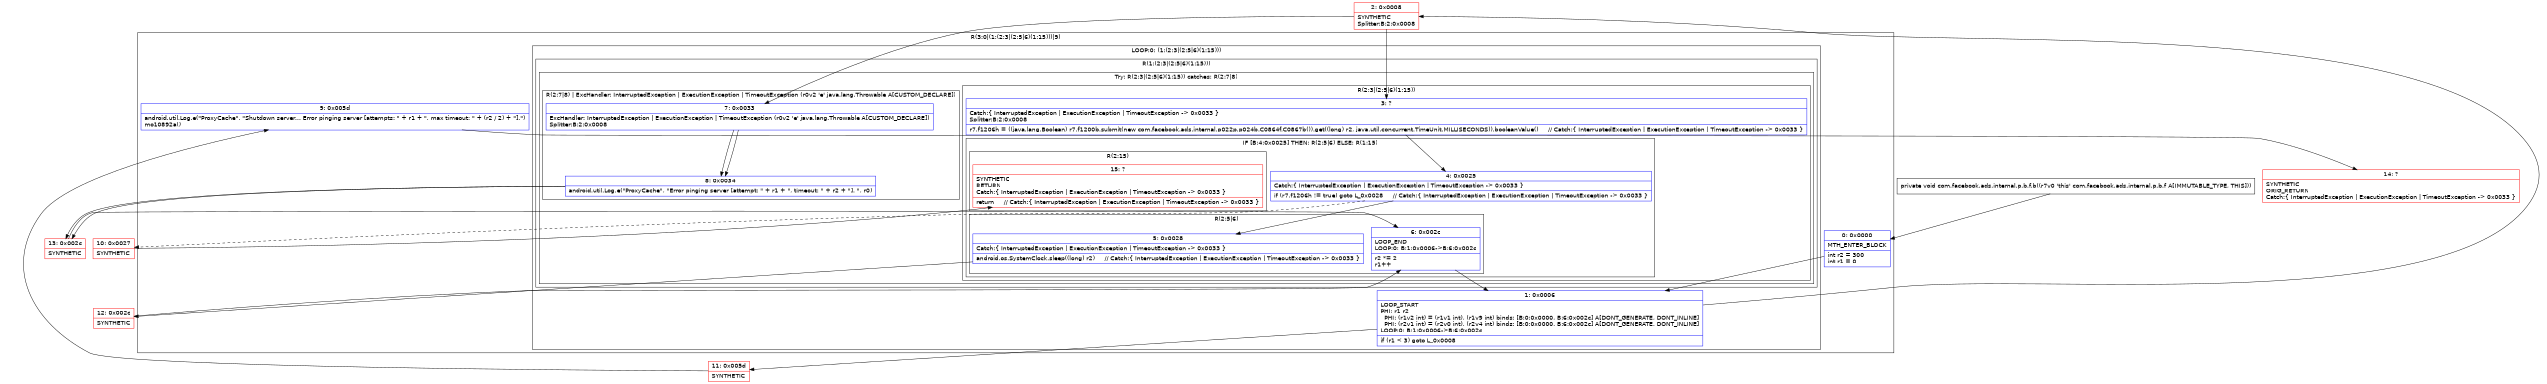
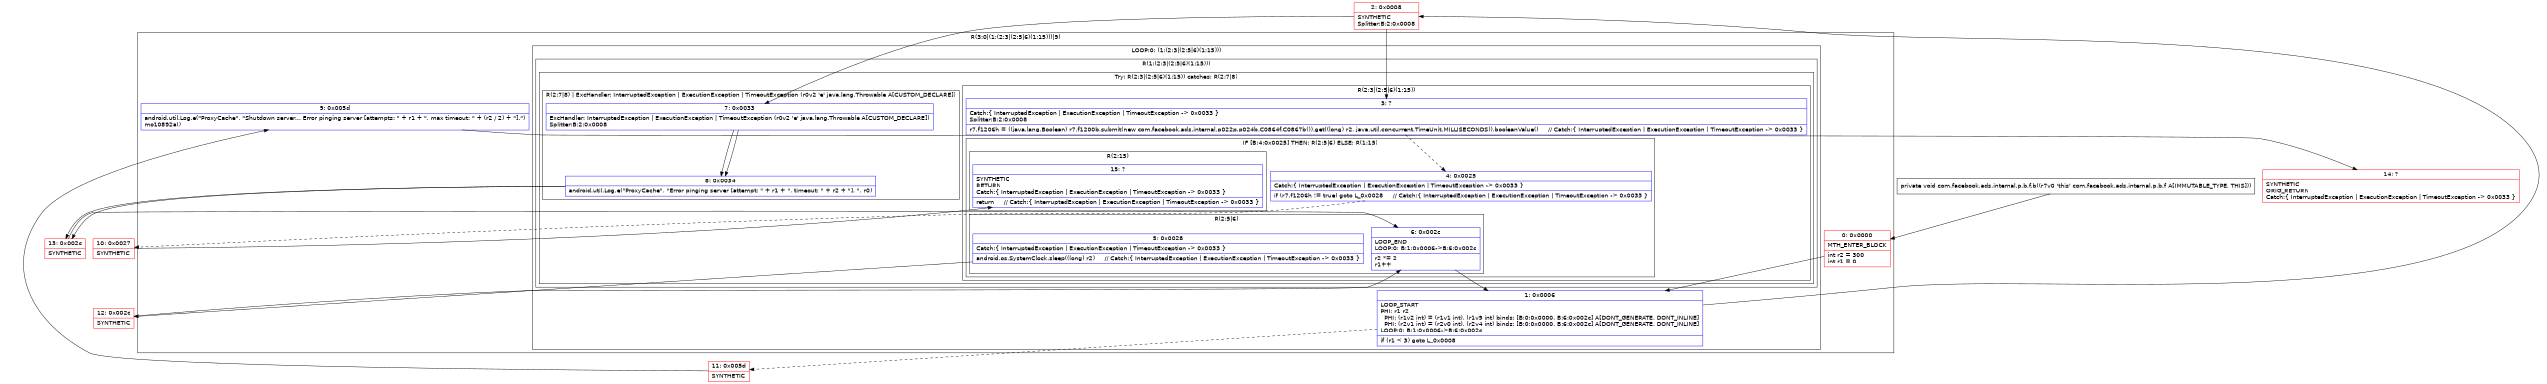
(1424, 152) -> (1424, 152)
(1118, 186) -> (1118, 186)
(1317, 217) -> none
(1857, 249) -> (1857, 249)
(1112, 346) -> (1112, 346)
